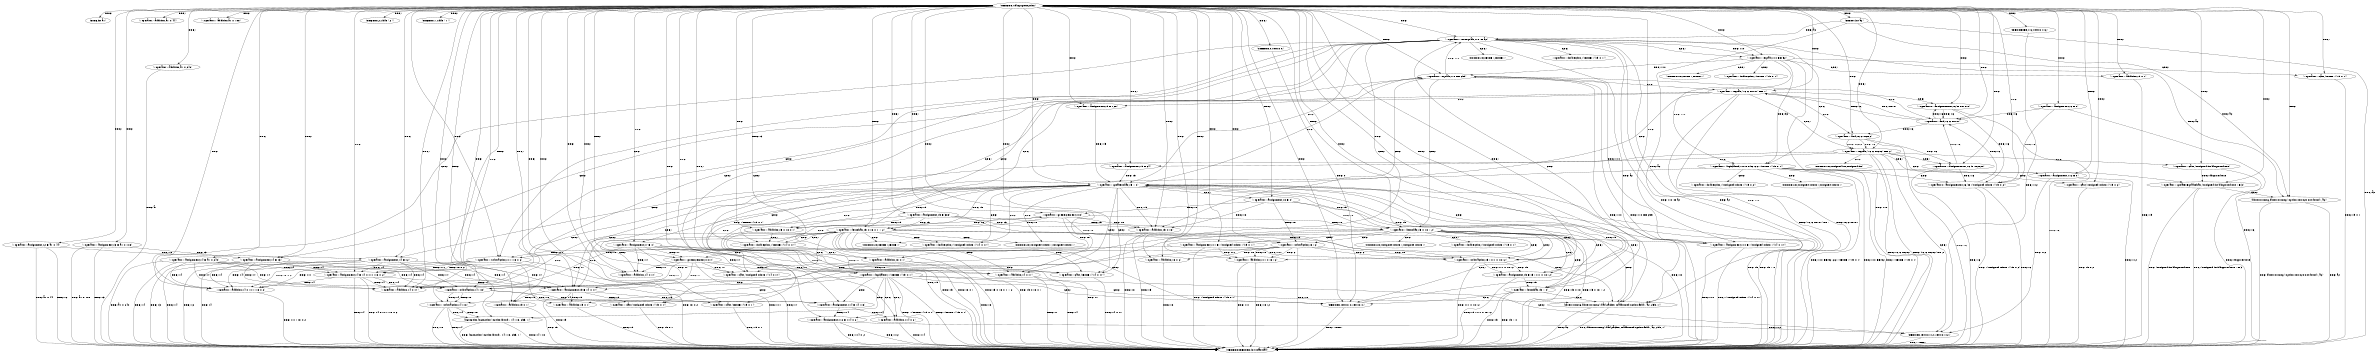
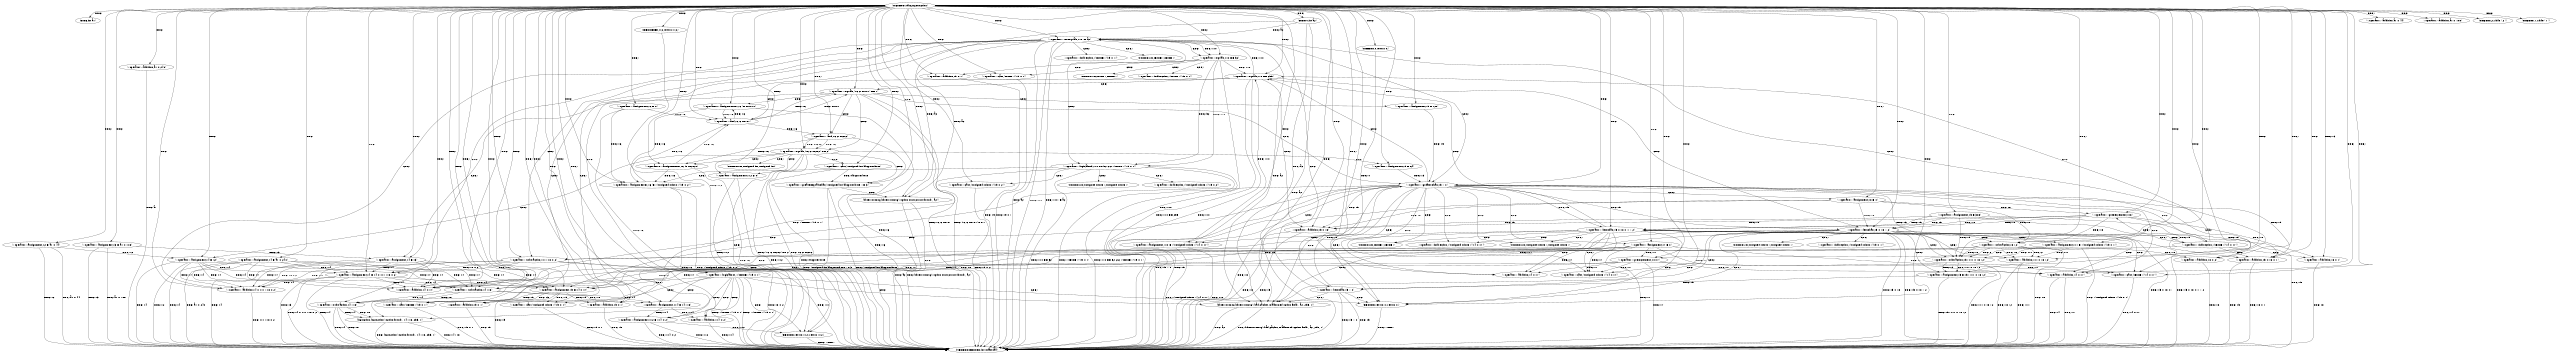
(1514, 228) -> (1345, 237)
(771, 237) -> (2236, 253)
